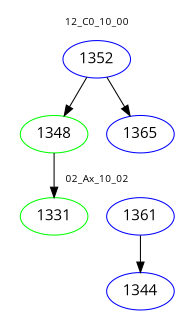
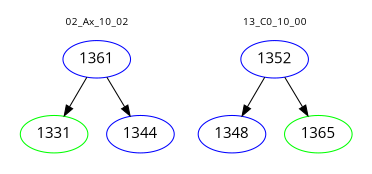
(97, 22) -> (275, 22)
(54, 134) -> (232, 134)
(140, 134) -> (318, 134)
(54, 176) -> (78, 92)
